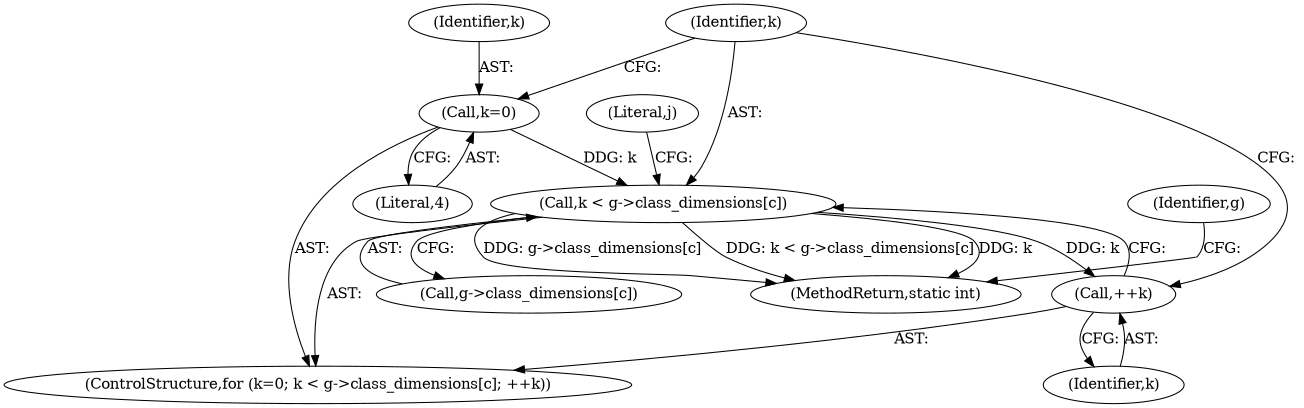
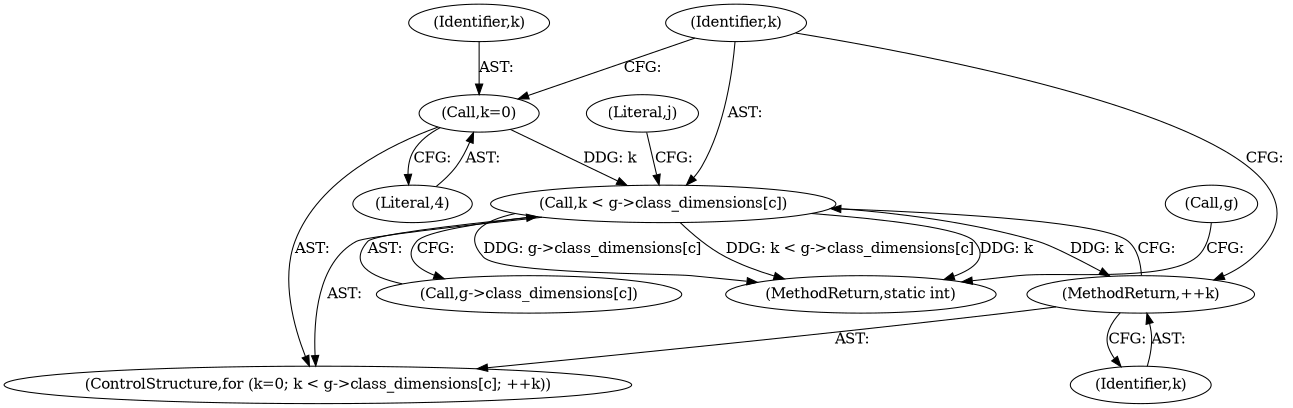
(1199, 204) -> (1212, 204)
(1114, 294) -> (1141, 294)
